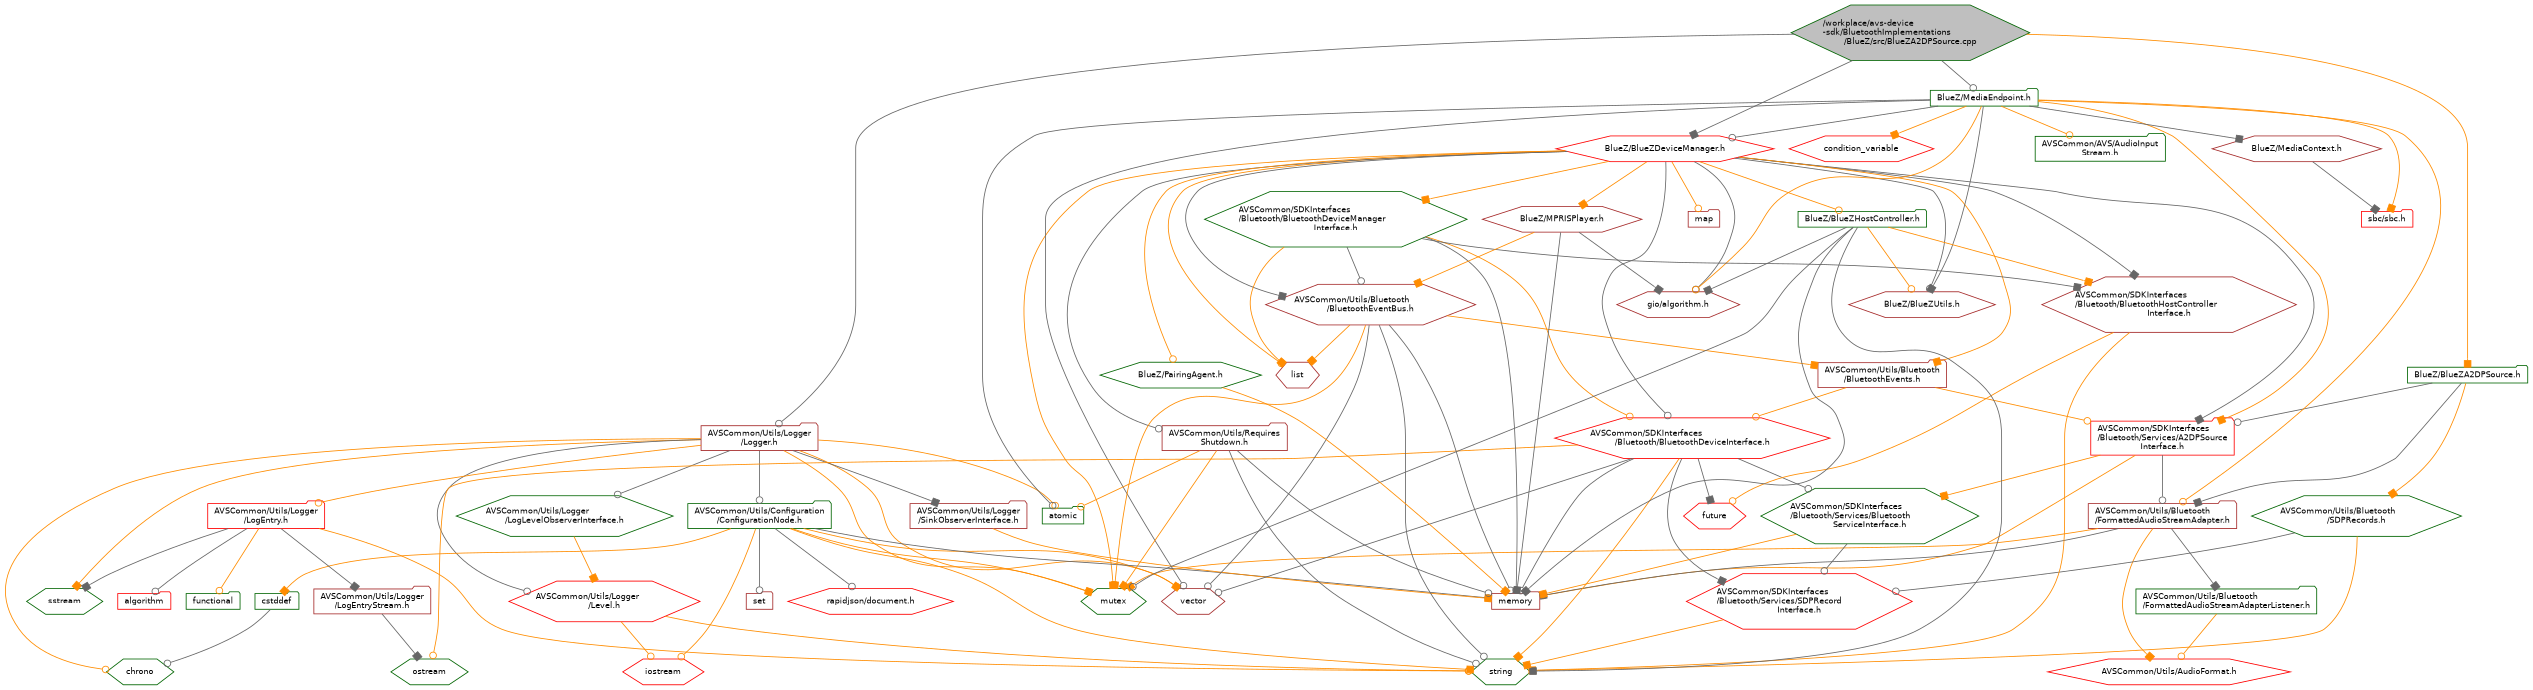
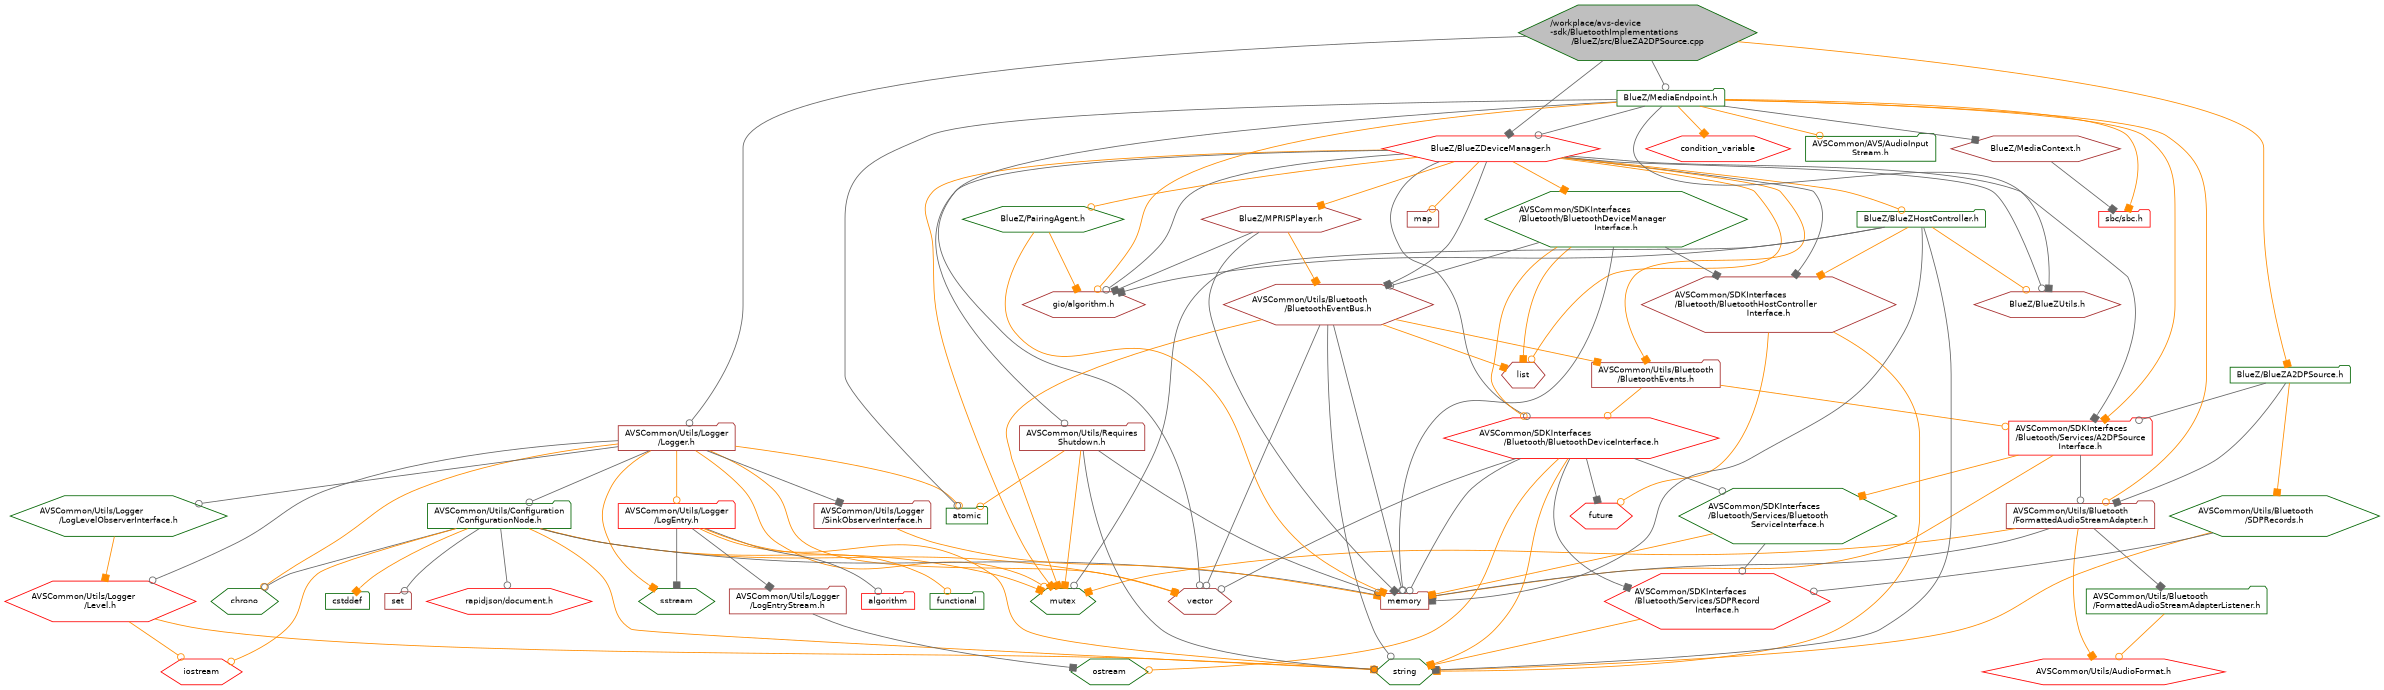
none -> (1062, 258)
(224, 642) -> (327, 563)
